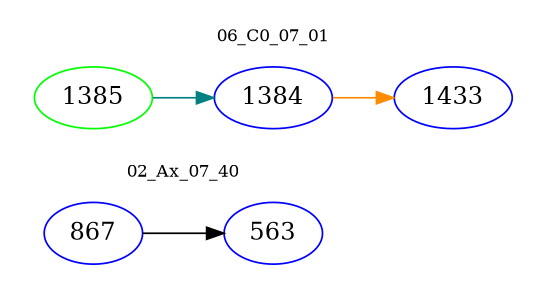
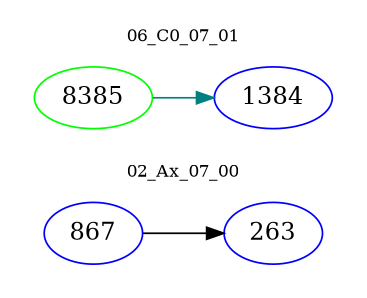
(93, 98) -> (93, 98)
(453, 98) -> none
(183, 172) -> (183, 172)
(273, 233) -> (273, 233)
